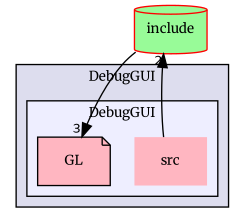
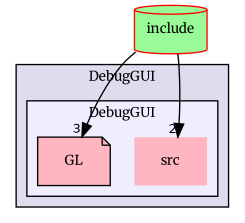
(162, 109) -> (180, 89)
